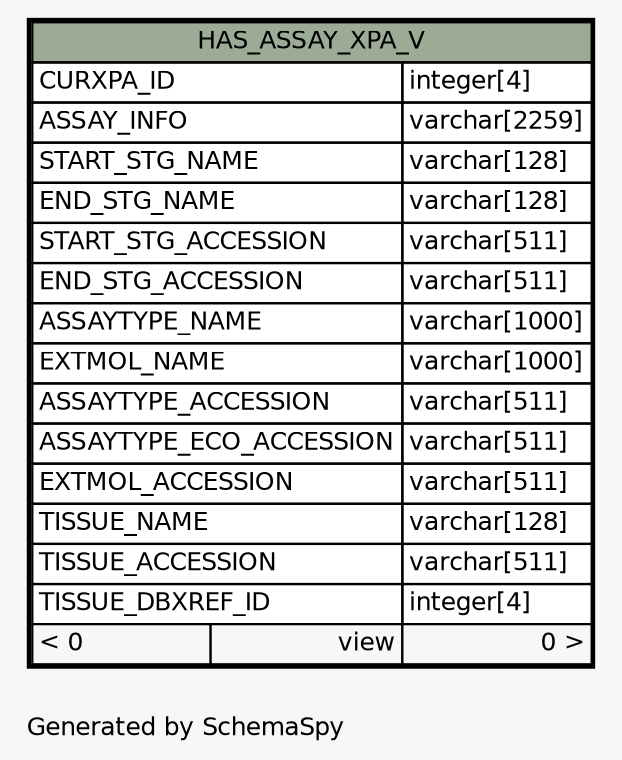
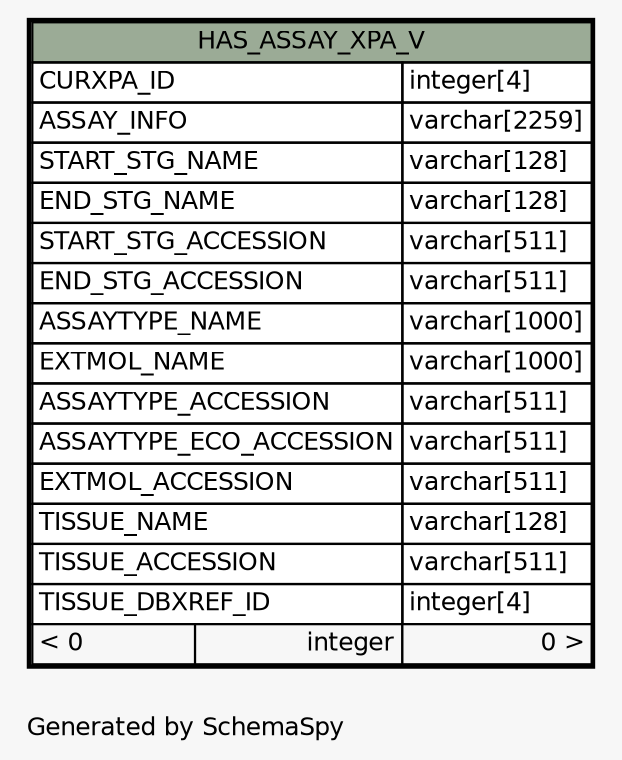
(367, 643) -> (351, 643)
